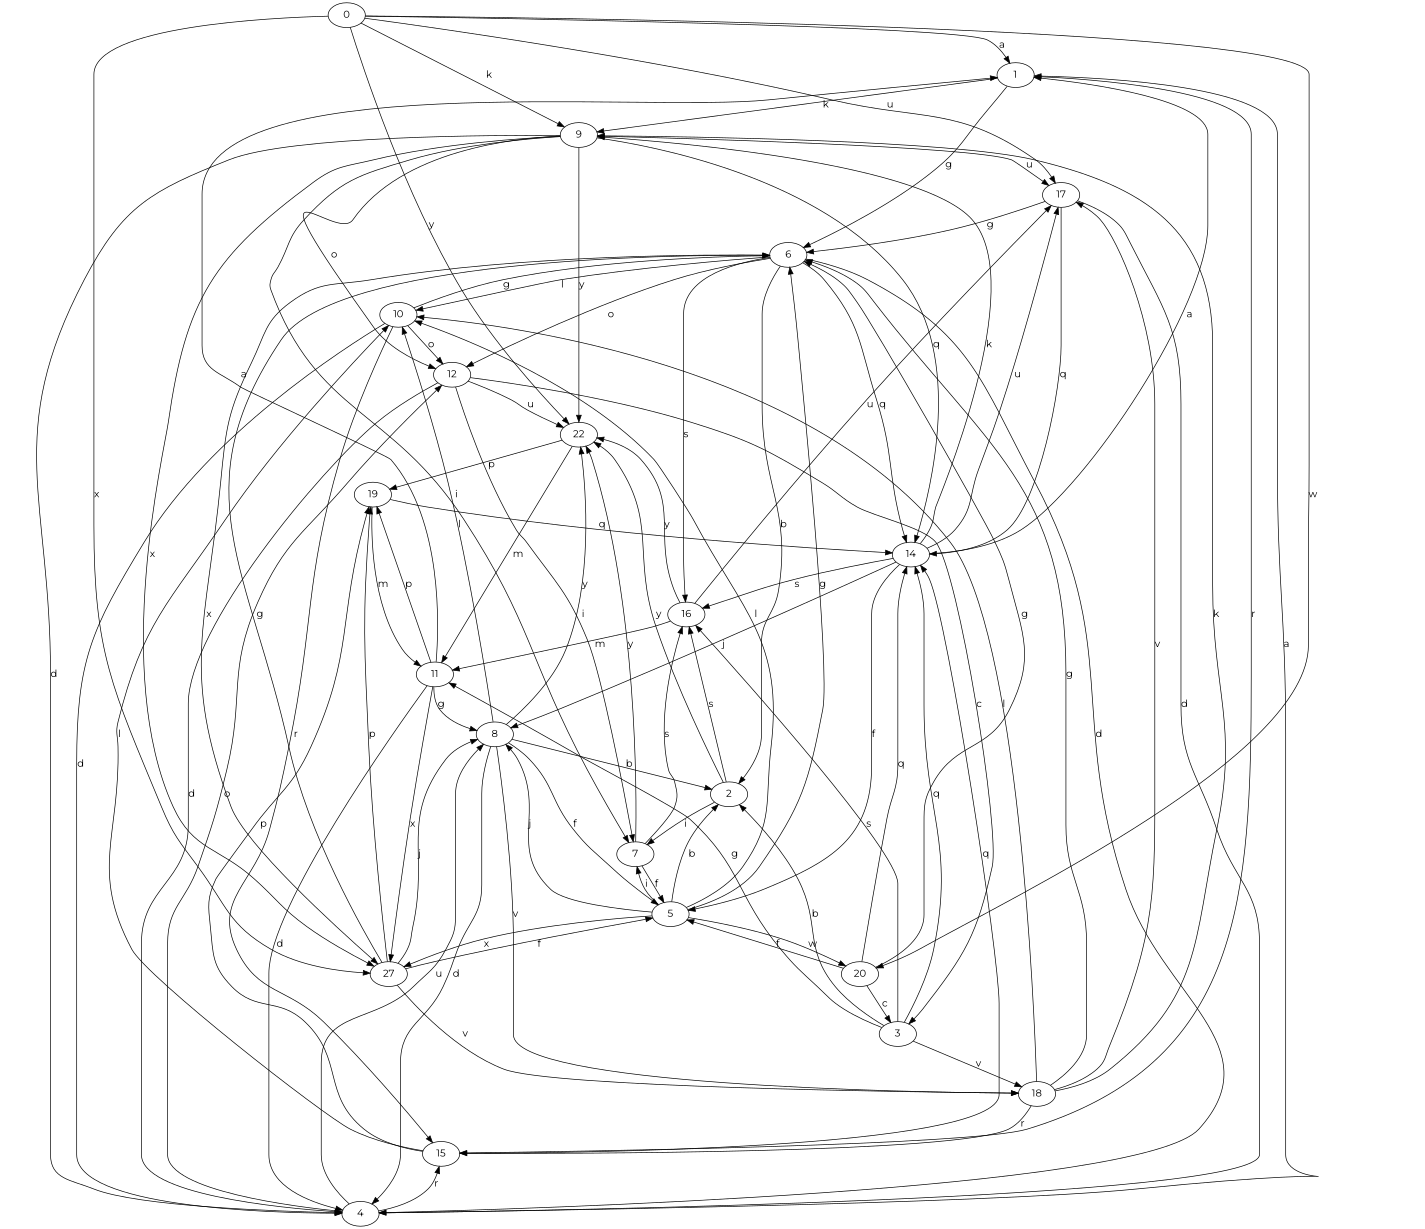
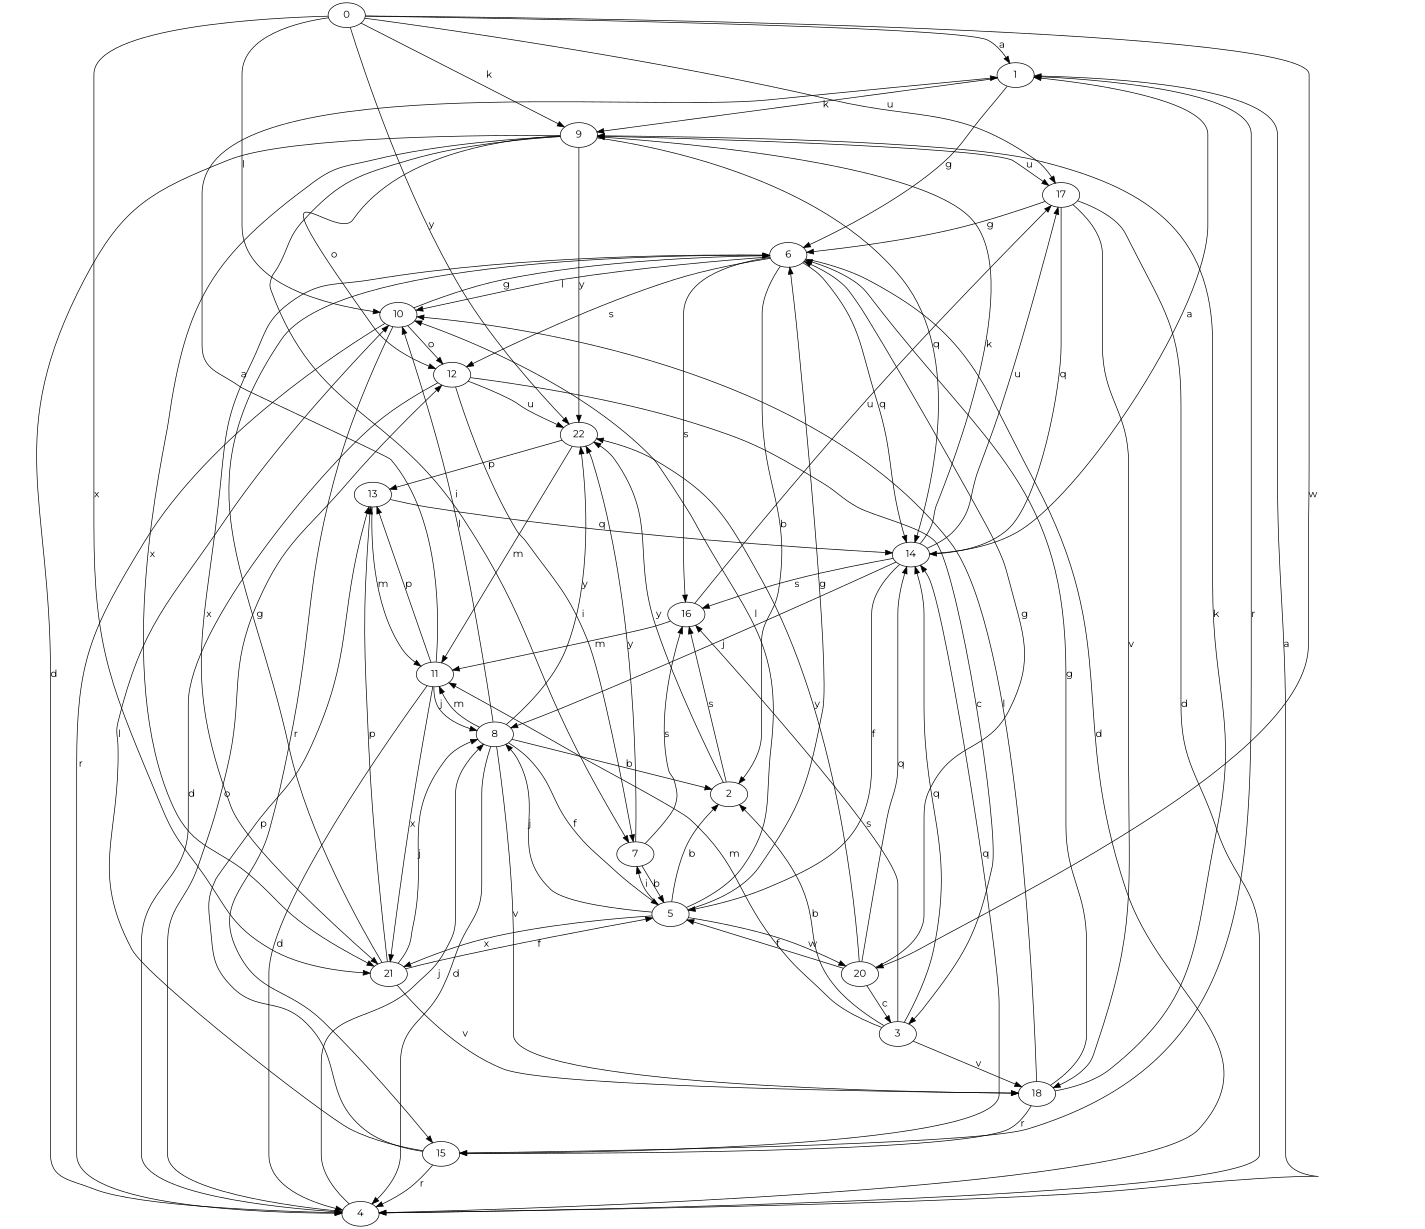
none -> (242, 179)
(611, 315) -> (611, 315)
(373, 495) -> (373, 495)
(663, 508) -> (798, 661)
(1155, 657) -> (1129, 648)
(441, 704) -> (441, 704)
none -> (458, 713)
(81, 764) -> (81, 764)
(683, 820) -> none
(735, 854) -> (735, 854)
(656, 884) -> (656, 884)
(389, 974) -> (389, 974)
(439, 974) -> (439, 974)
(413, 1199) -> (410, 1188)
